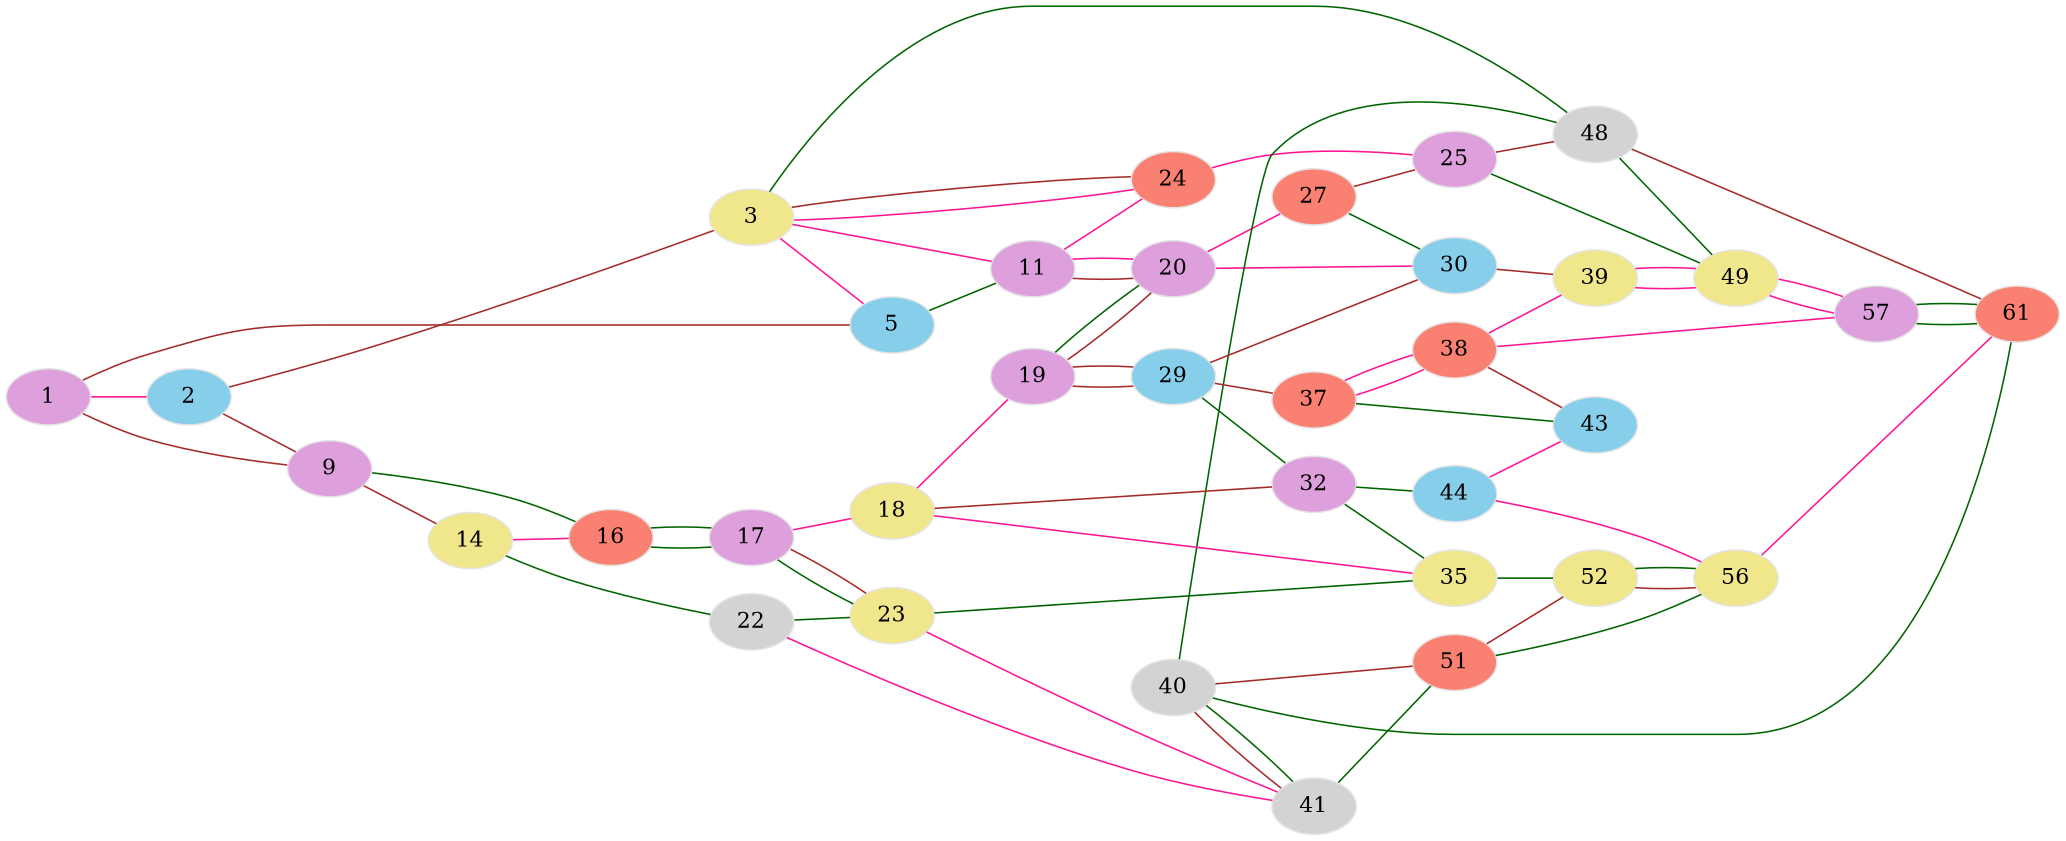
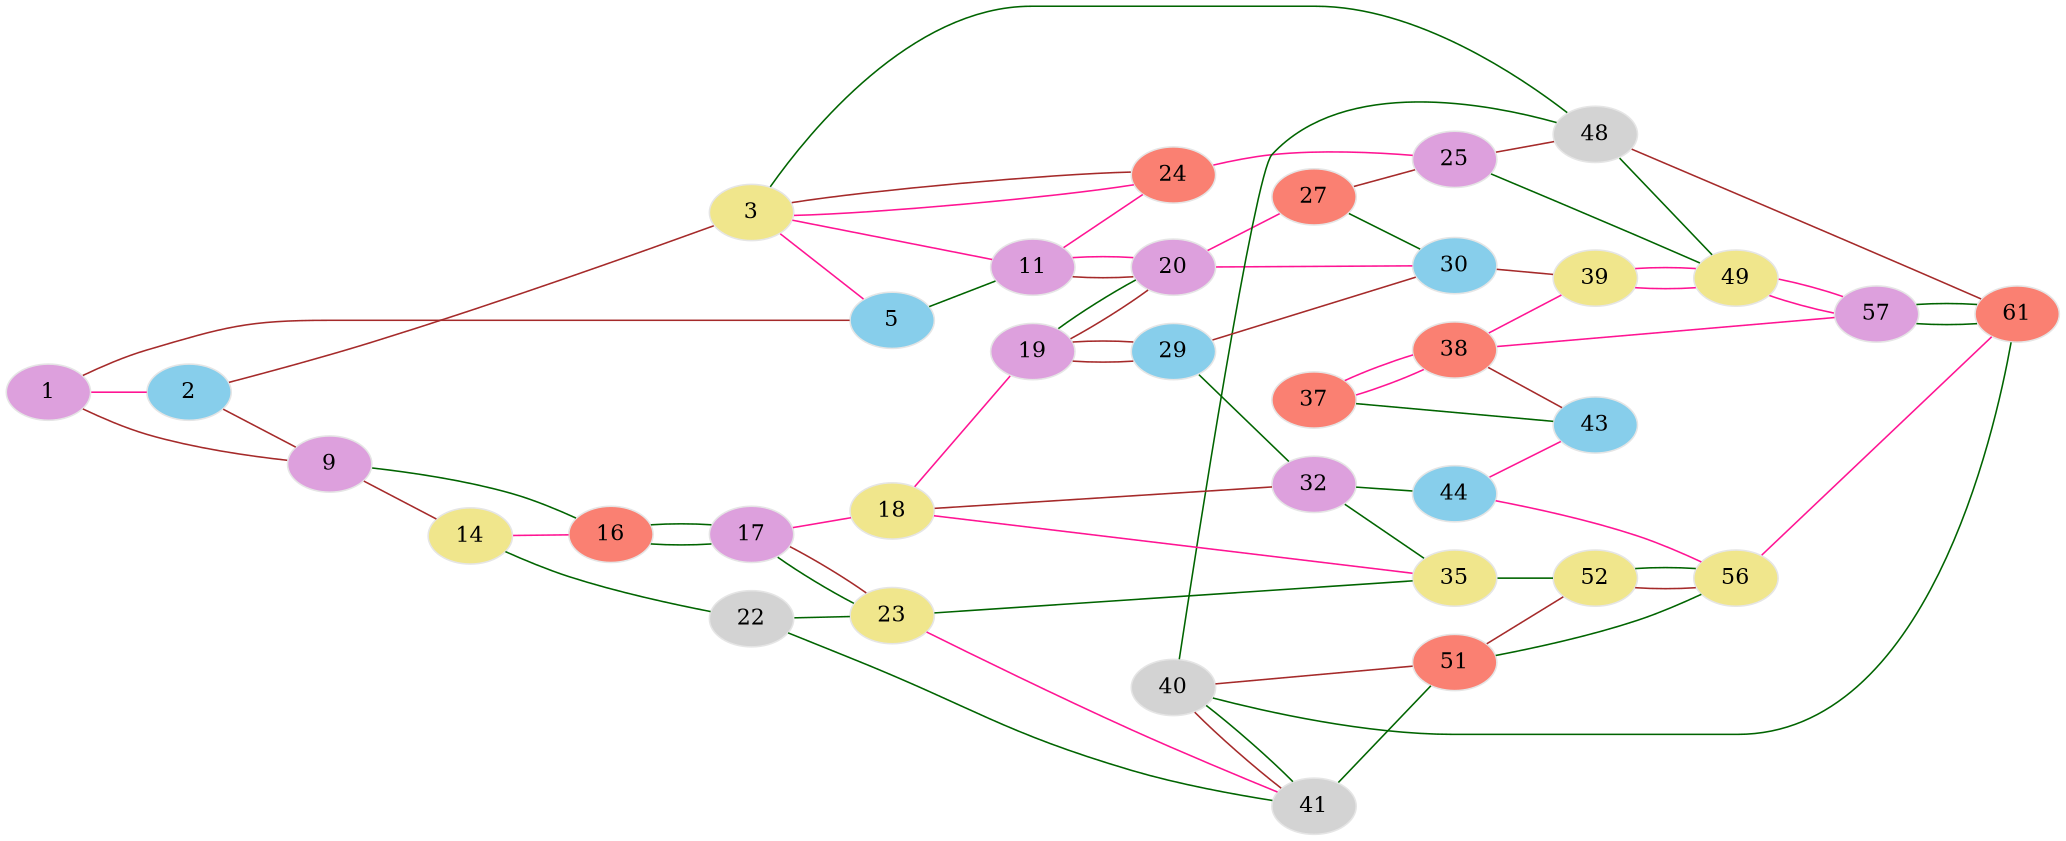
(1244, 388) -> none
(1024, 735) -> (1025, 734)
